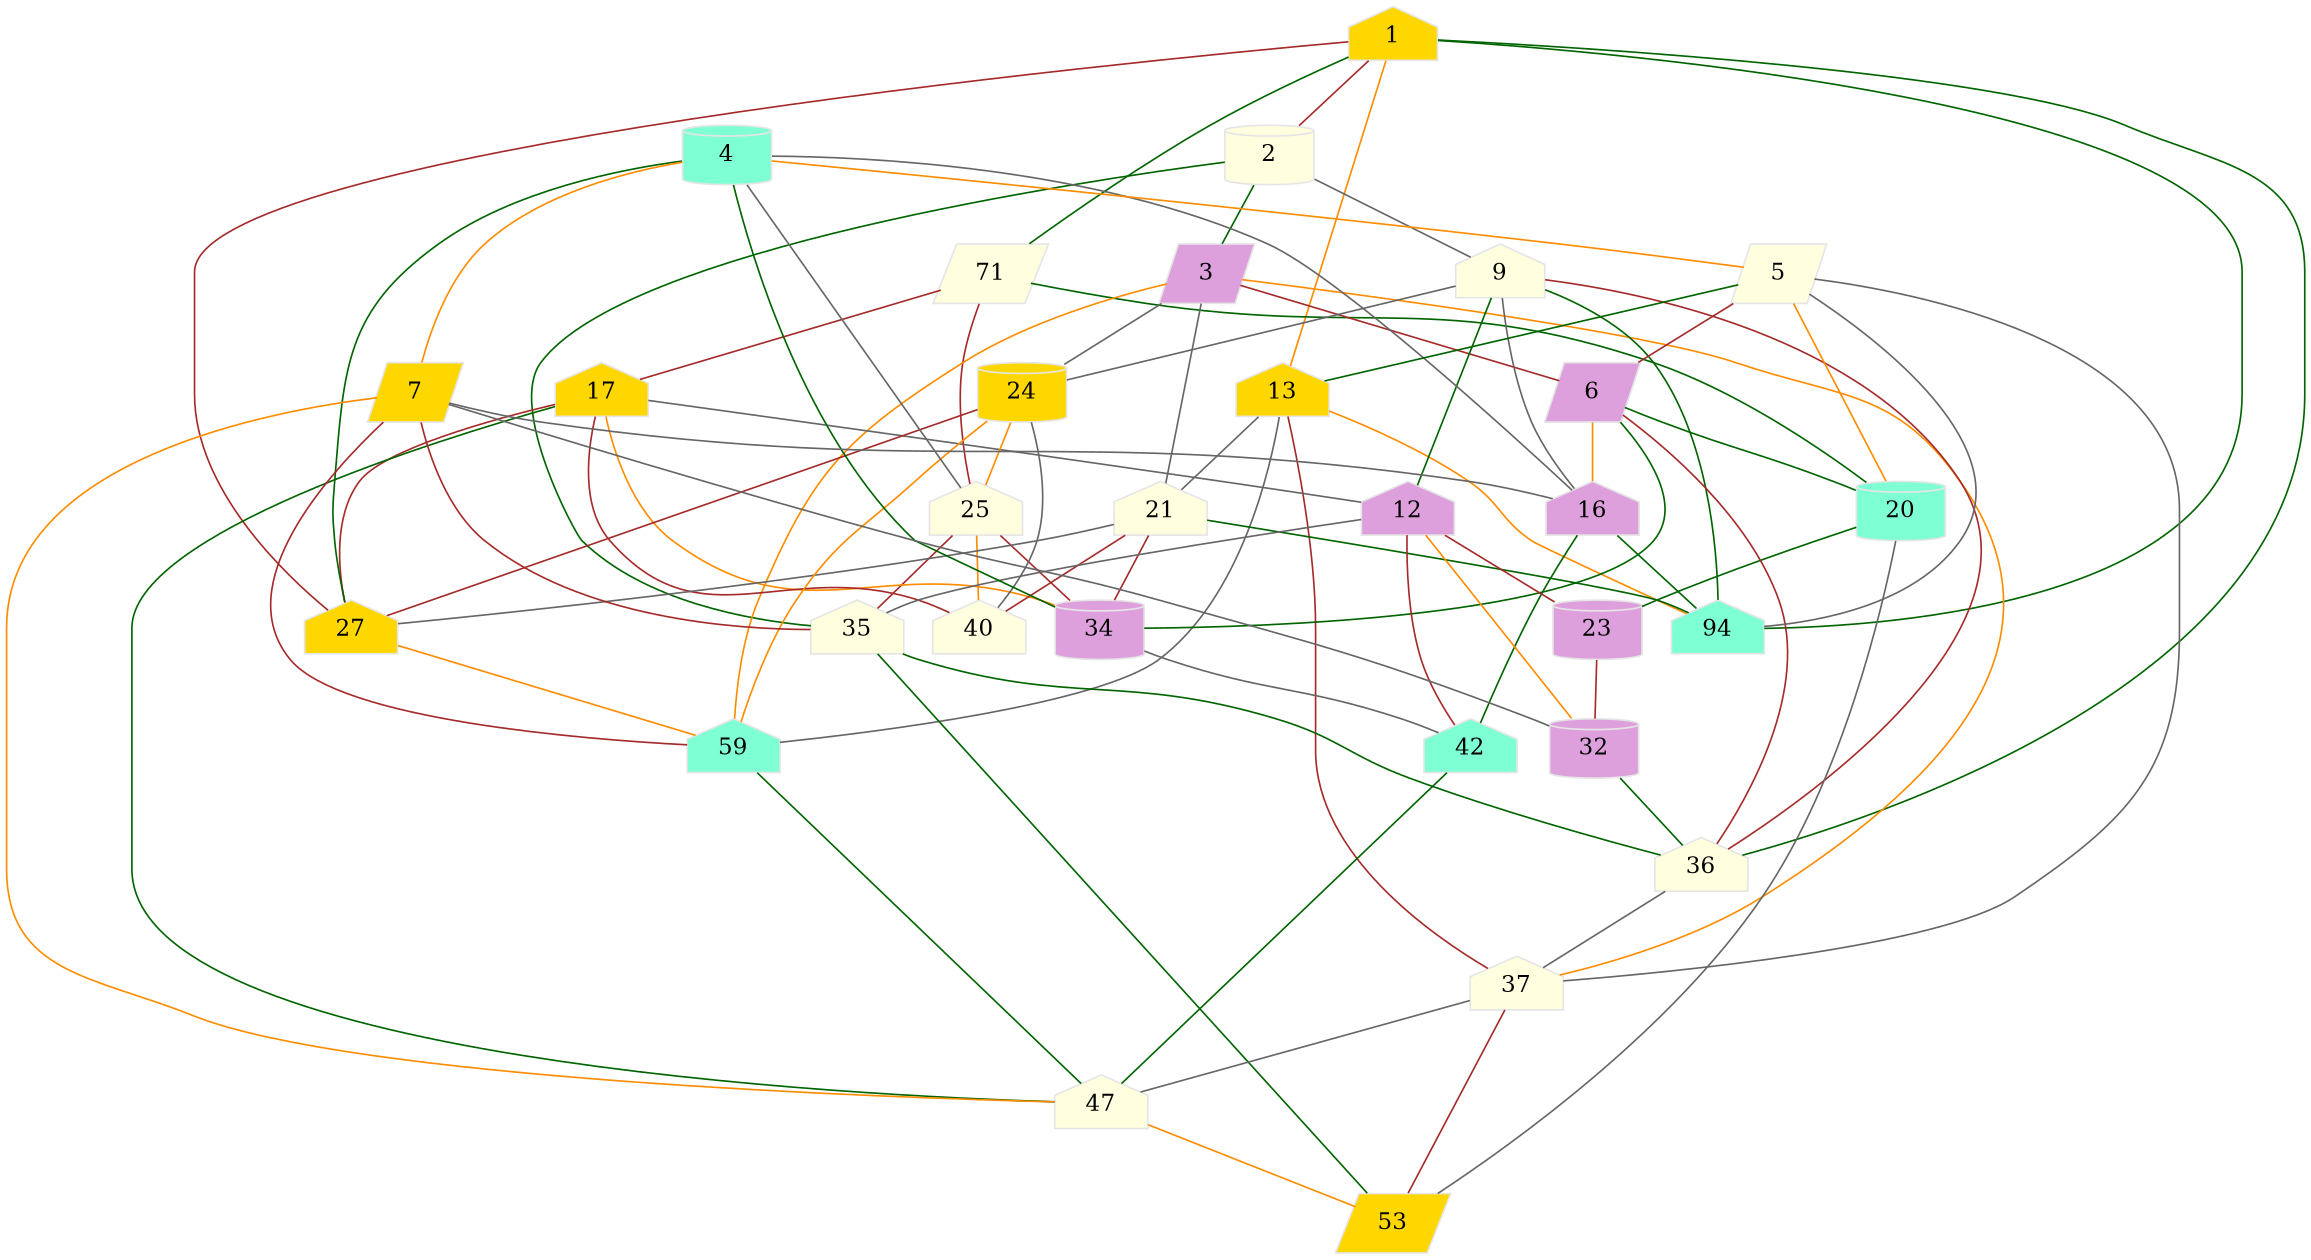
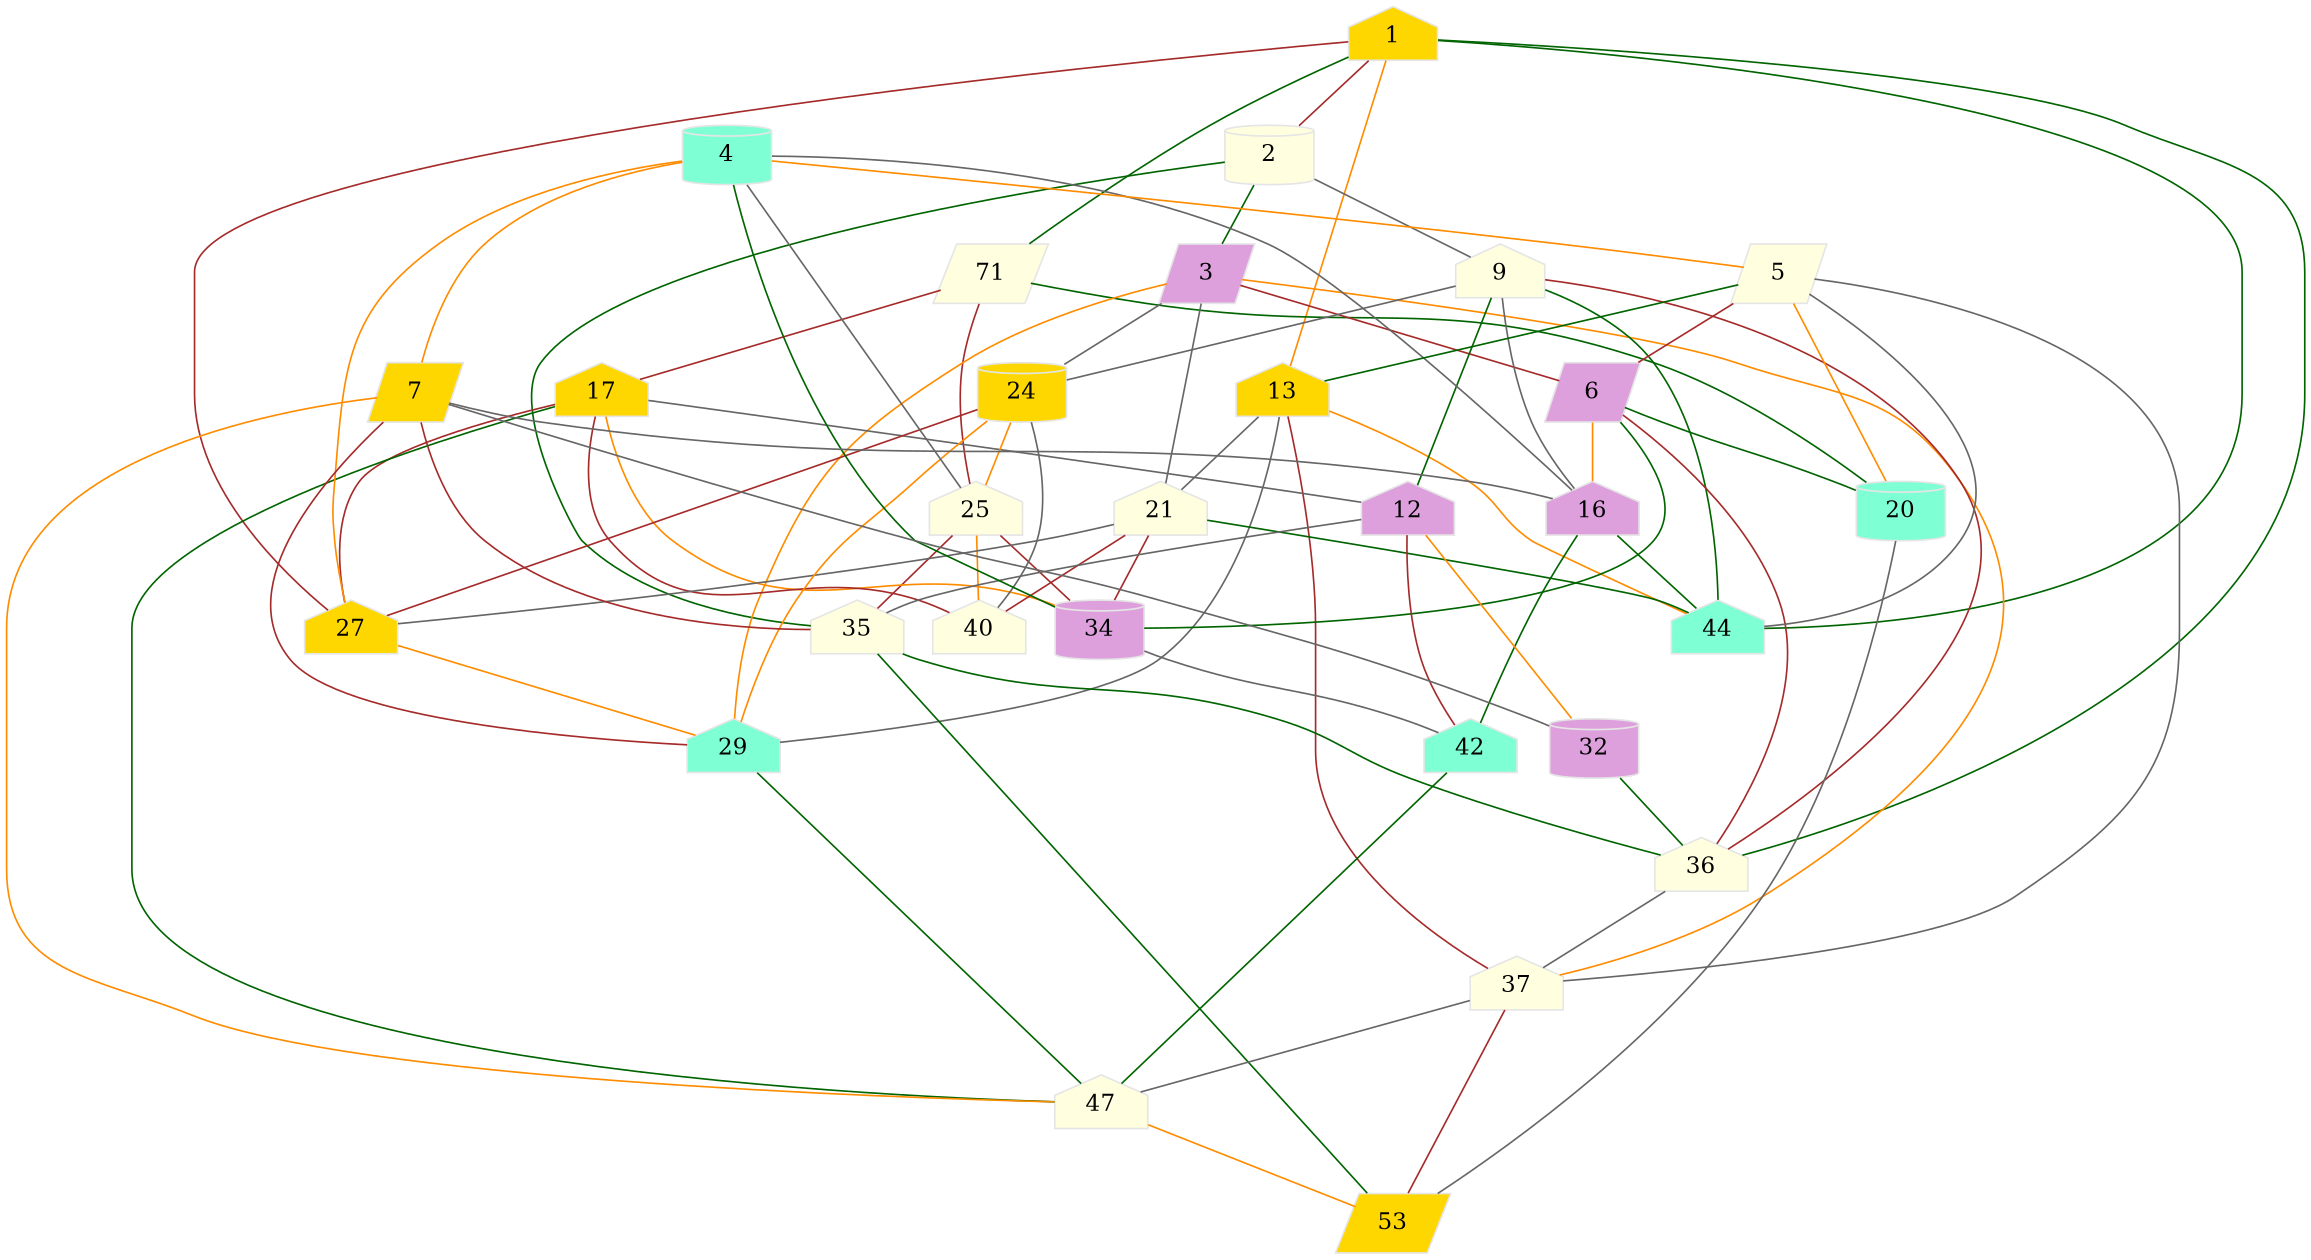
(389, 288) -> (389, 288)
(1598, 630) -> none
(1718, 630) -> (1718, 630)
(734, 748) -> (734, 748)
